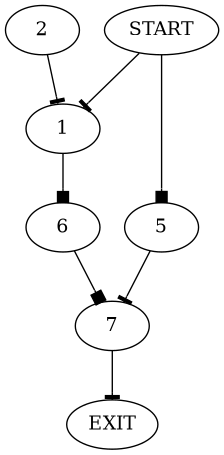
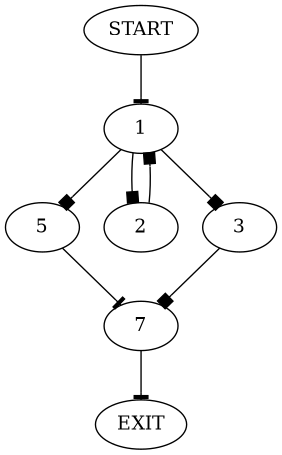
(52, 76) -> (150, 185)
(162, 122) -> (97, 173)
none -> (132, 171)
(63, 227) -> (240, 227)
